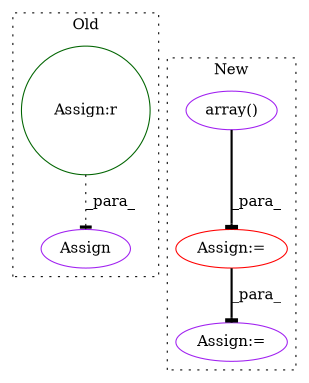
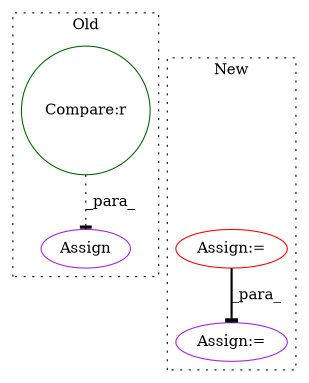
(86, 110) -> (86, 110)
(232, 110) -> none
